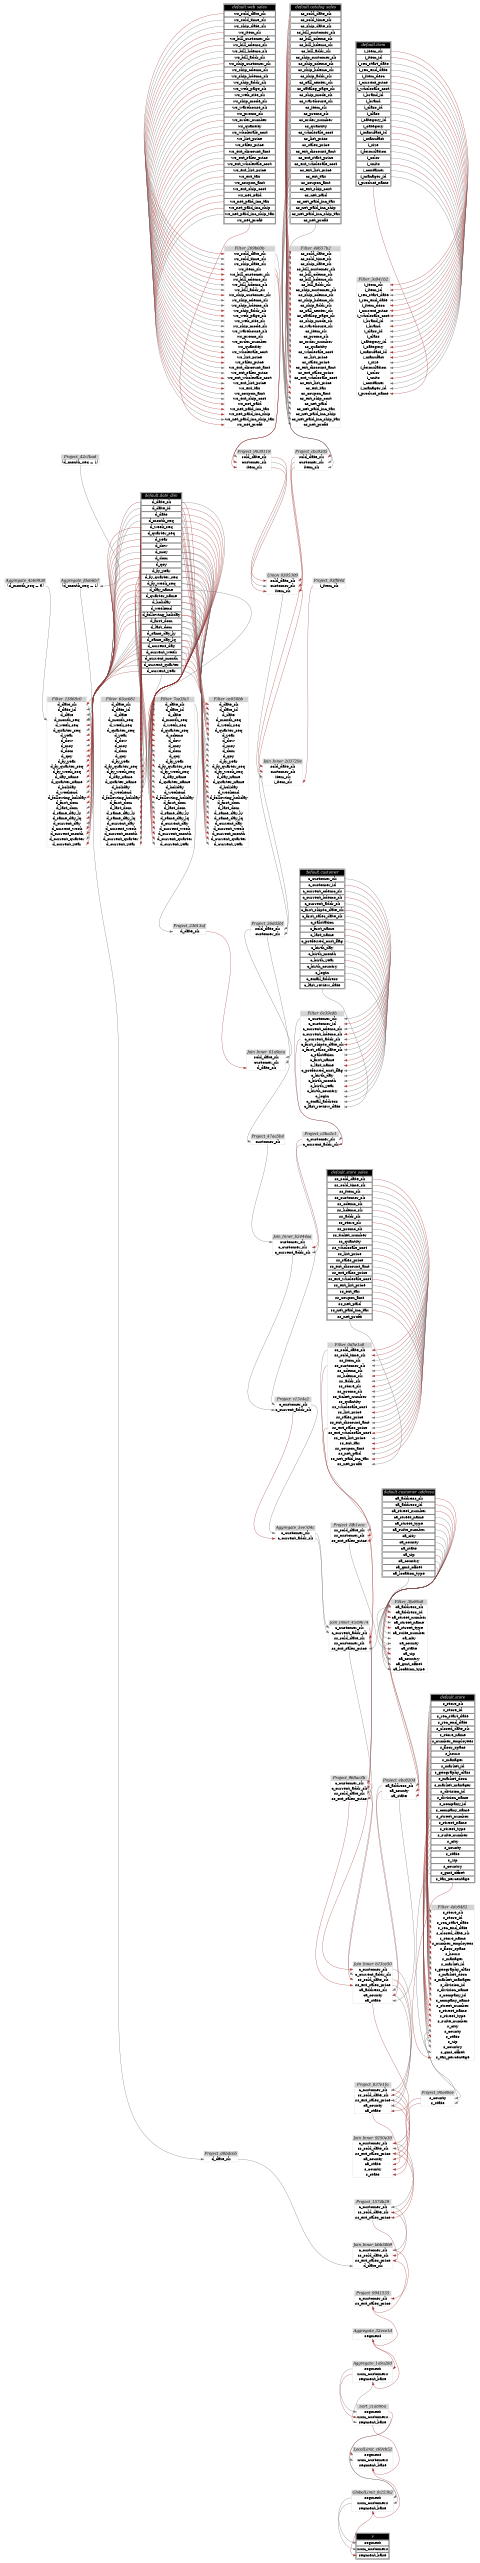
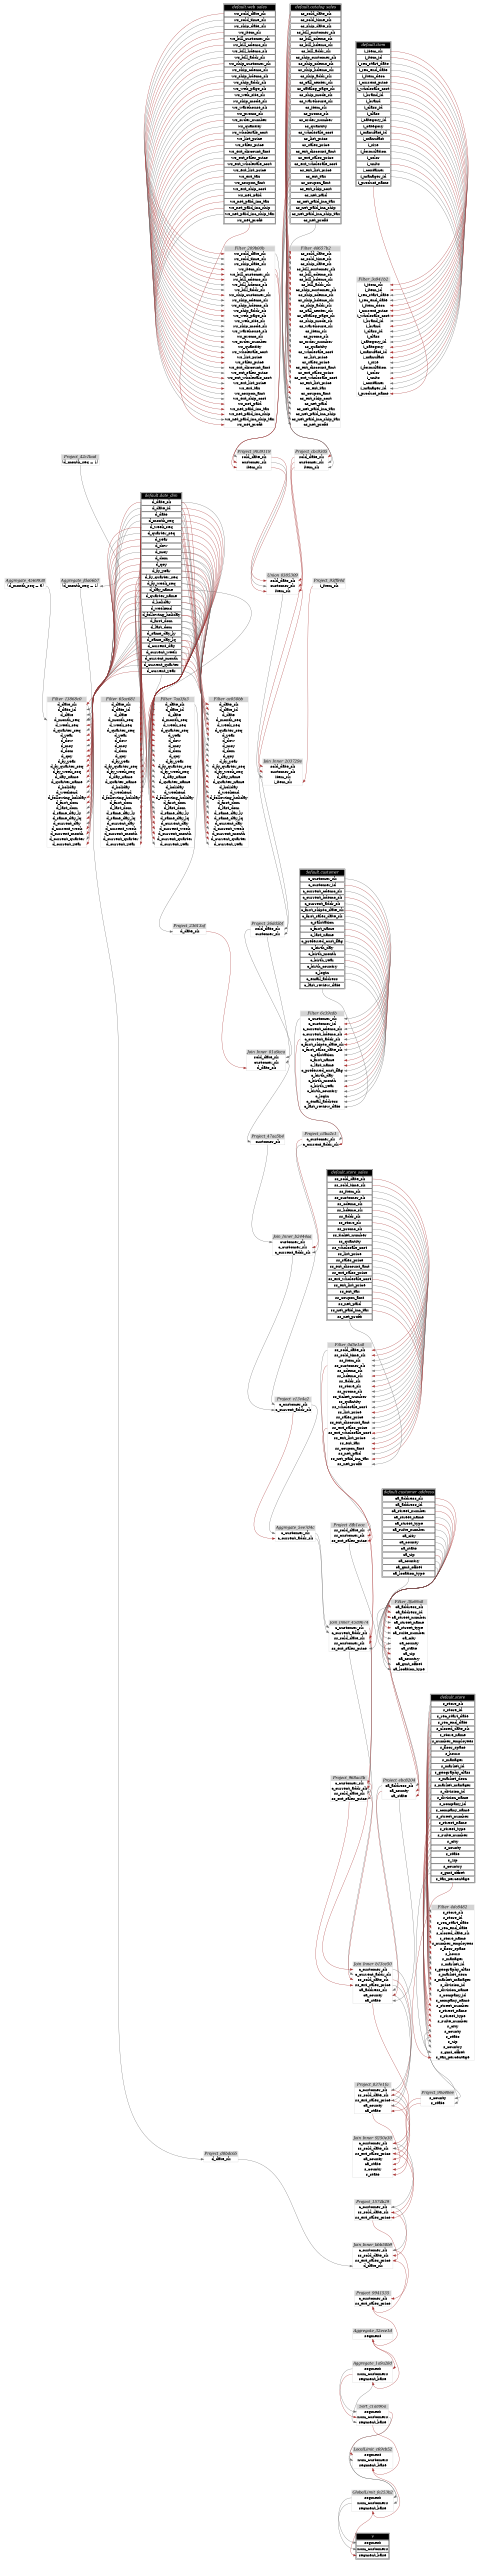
(316, 158) -> (316, 158)
(175, 736) -> (175, 736)
